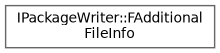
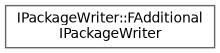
(110, 27) -> (110, 27)
